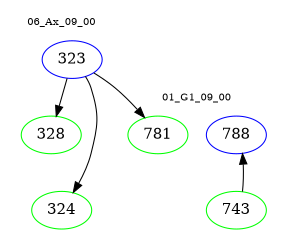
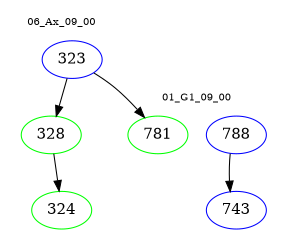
(96, 130) -> (56, 167)
(243, 178) -> (229, 167)
(236, 210) -> (236, 210)
